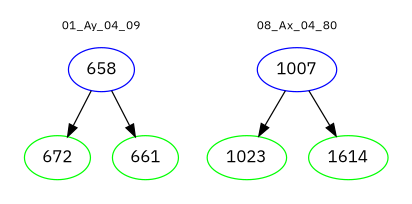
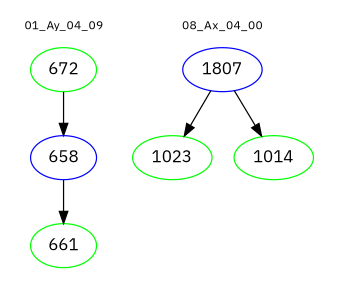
(298, 26) -> (223, 26)
(297, 70) -> (222, 70)
(82, 108) -> (64, 108)
(348, 158) -> (274, 158)
